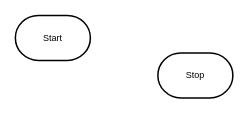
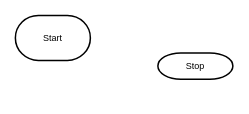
(195, 75) -> (195, 66)
